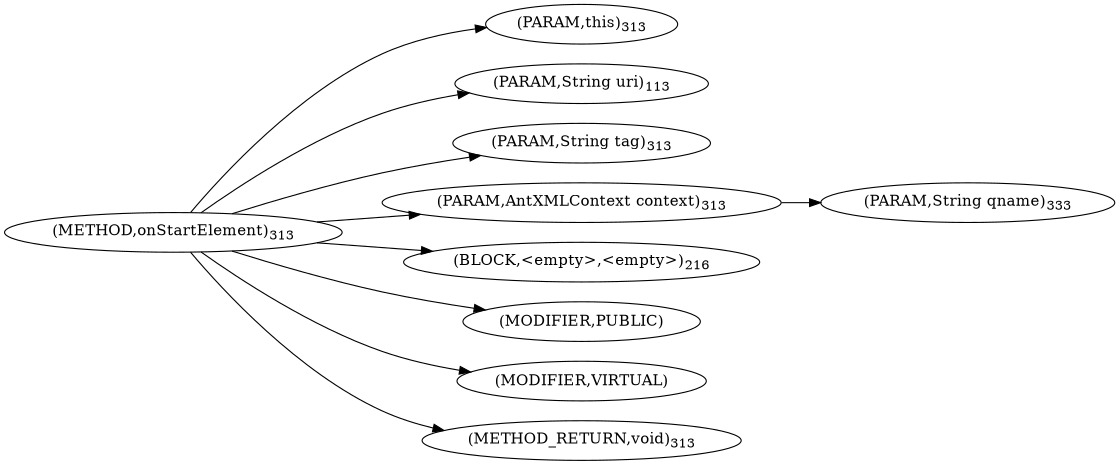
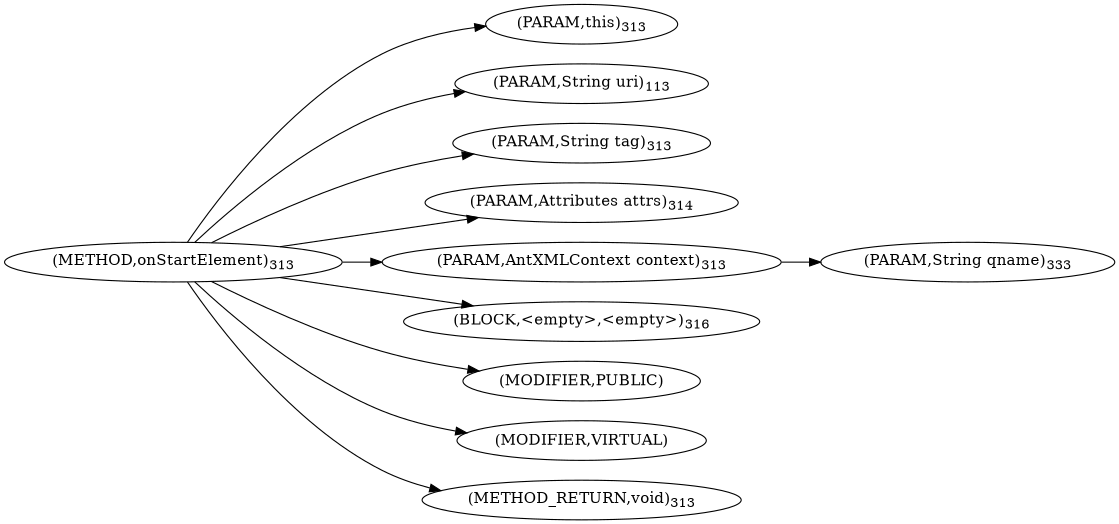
none -> (582, 203)
(697, 260) -> (697, 320)
